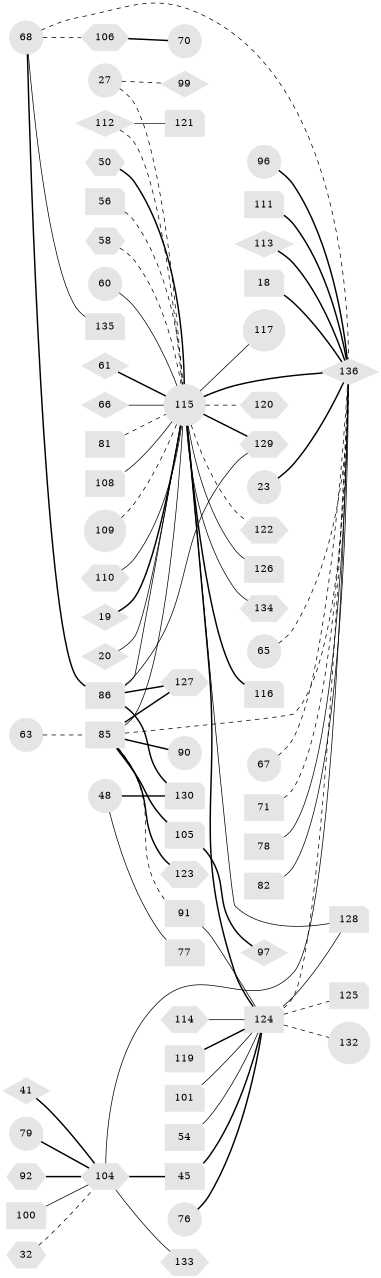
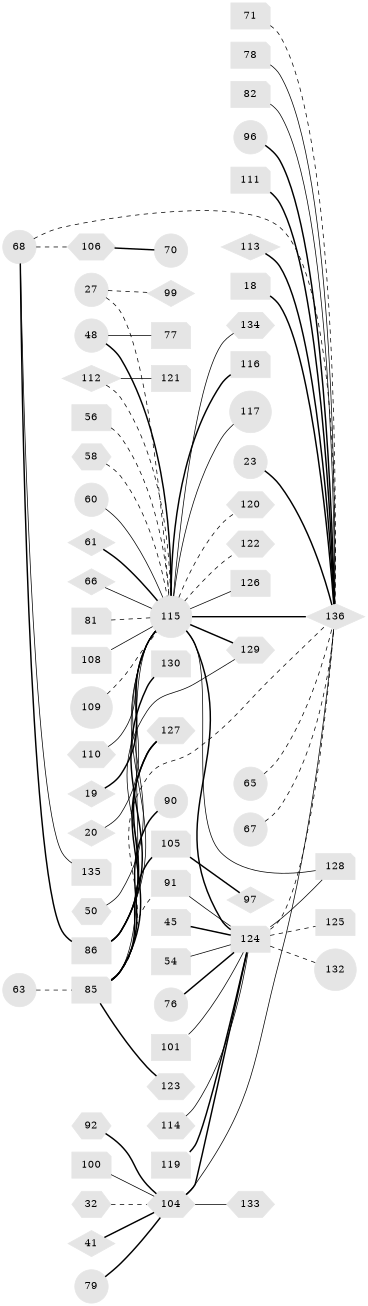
(155, 221) -> (139, 771)
(137, 796) -> (164, 490)
(147, 1177) -> (213, 1106)
